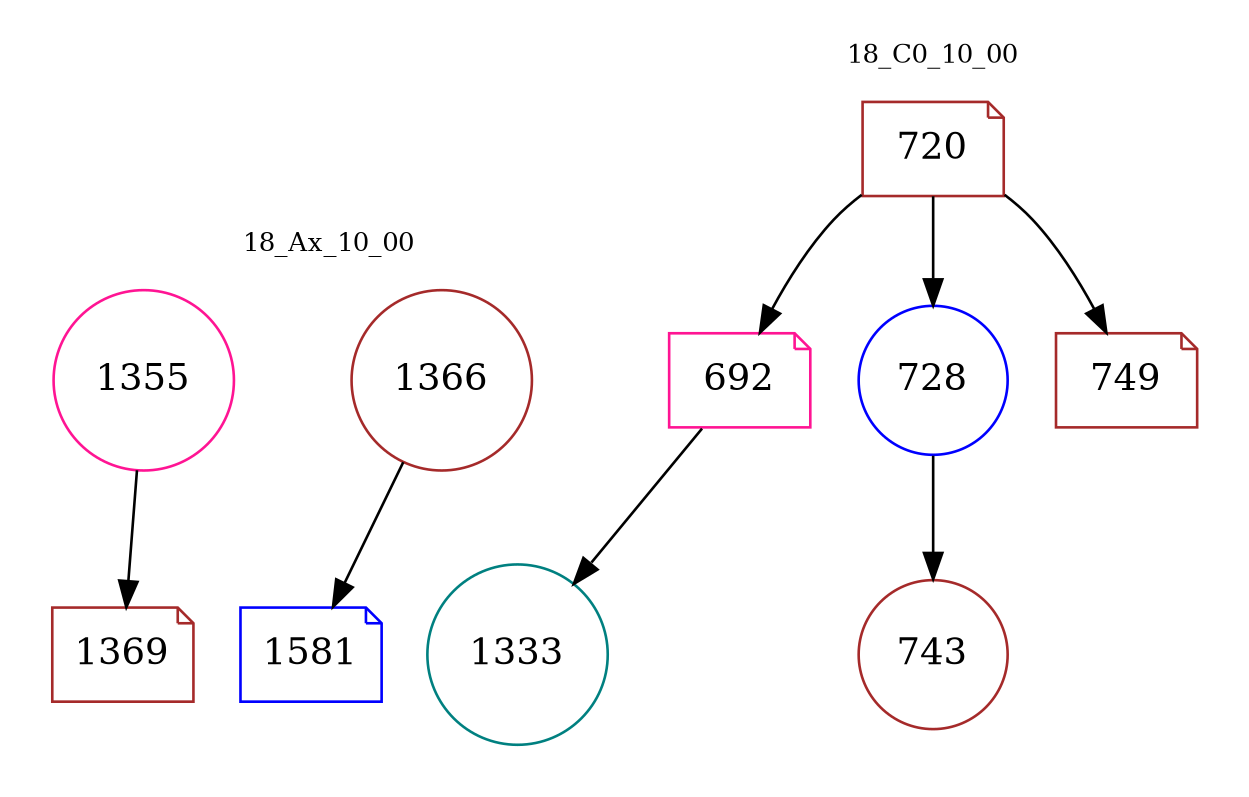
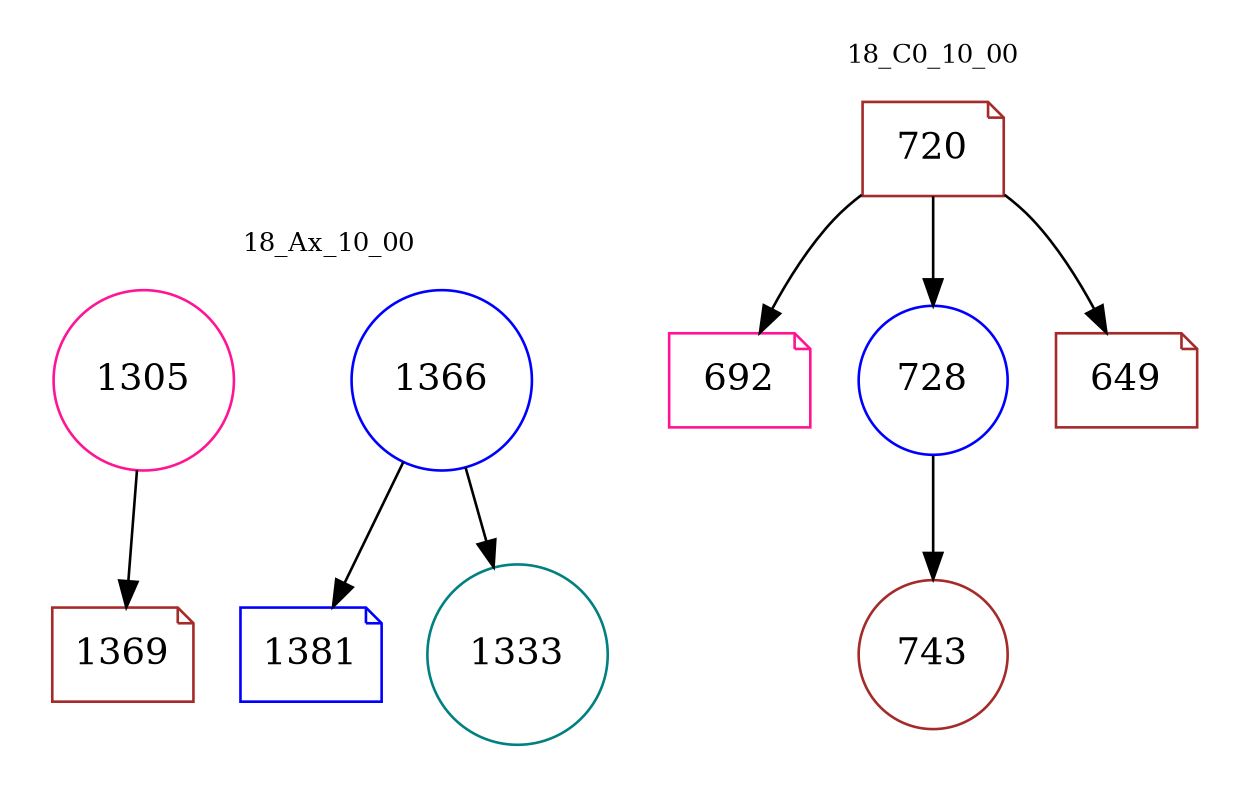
(144, 380) -> (144, 380)
(442, 380) -> (442, 380)
(1127, 380) -> (1127, 380)
(666, 472) -> (476, 505)
(311, 655) -> (311, 655)
